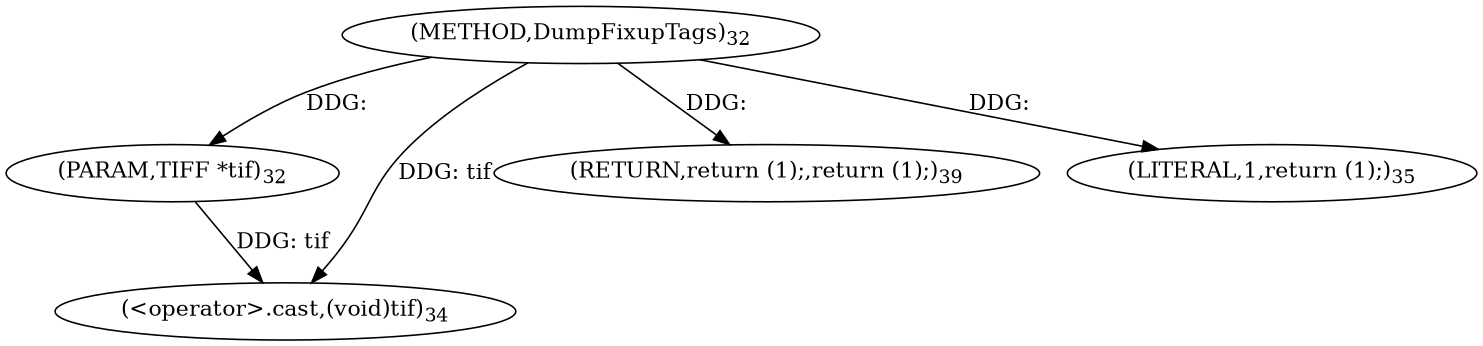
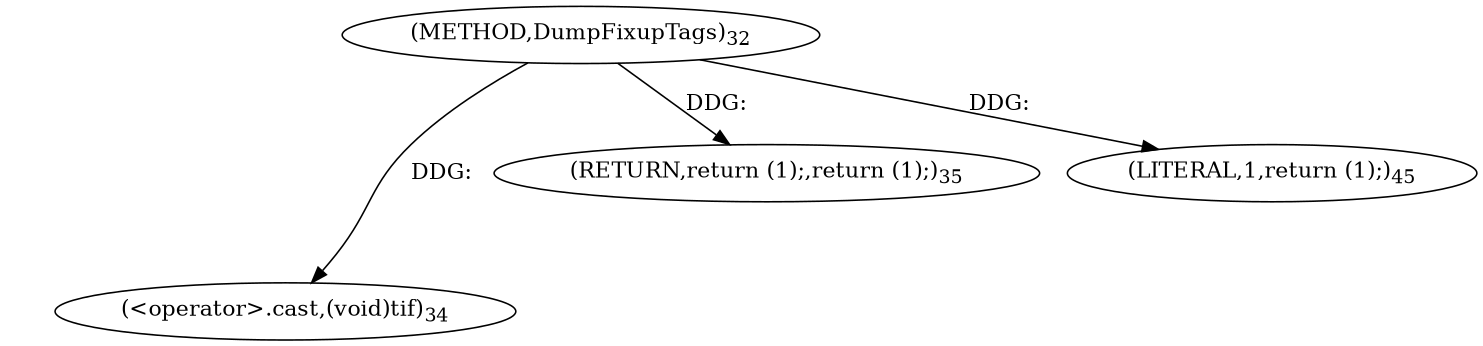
(951, 171) -> (951, 171)
(1404, 171) -> (1404, 171)
(173, 173) -> none
(445, 173) -> (445, 173)
